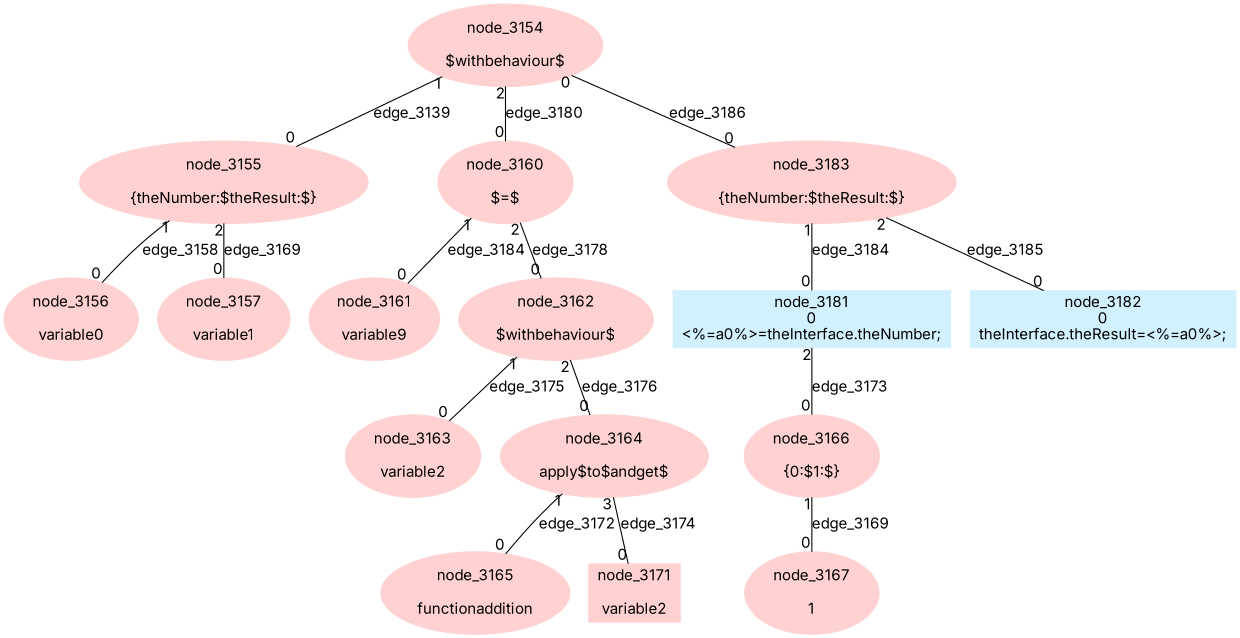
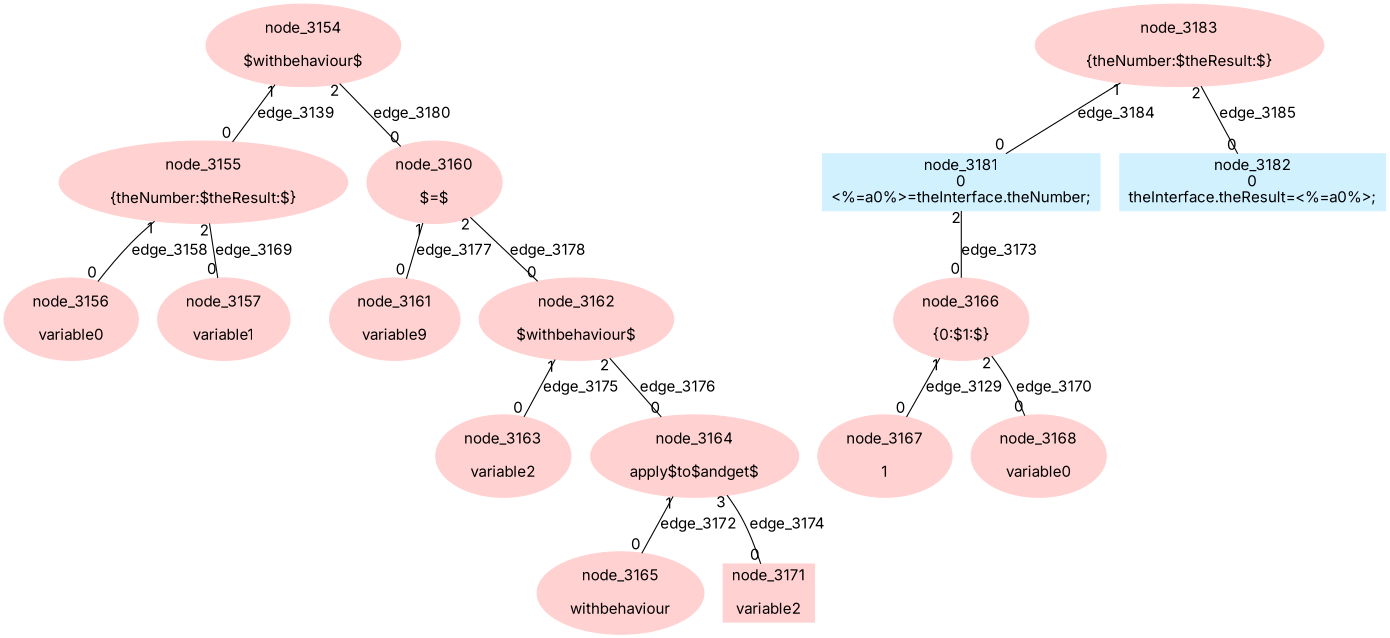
(653, 111) -> none
(487, 251) -> (454, 251)
none -> (1039, 456)
(851, 525) -> (965, 388)
(475, 593) -> (621, 593)
